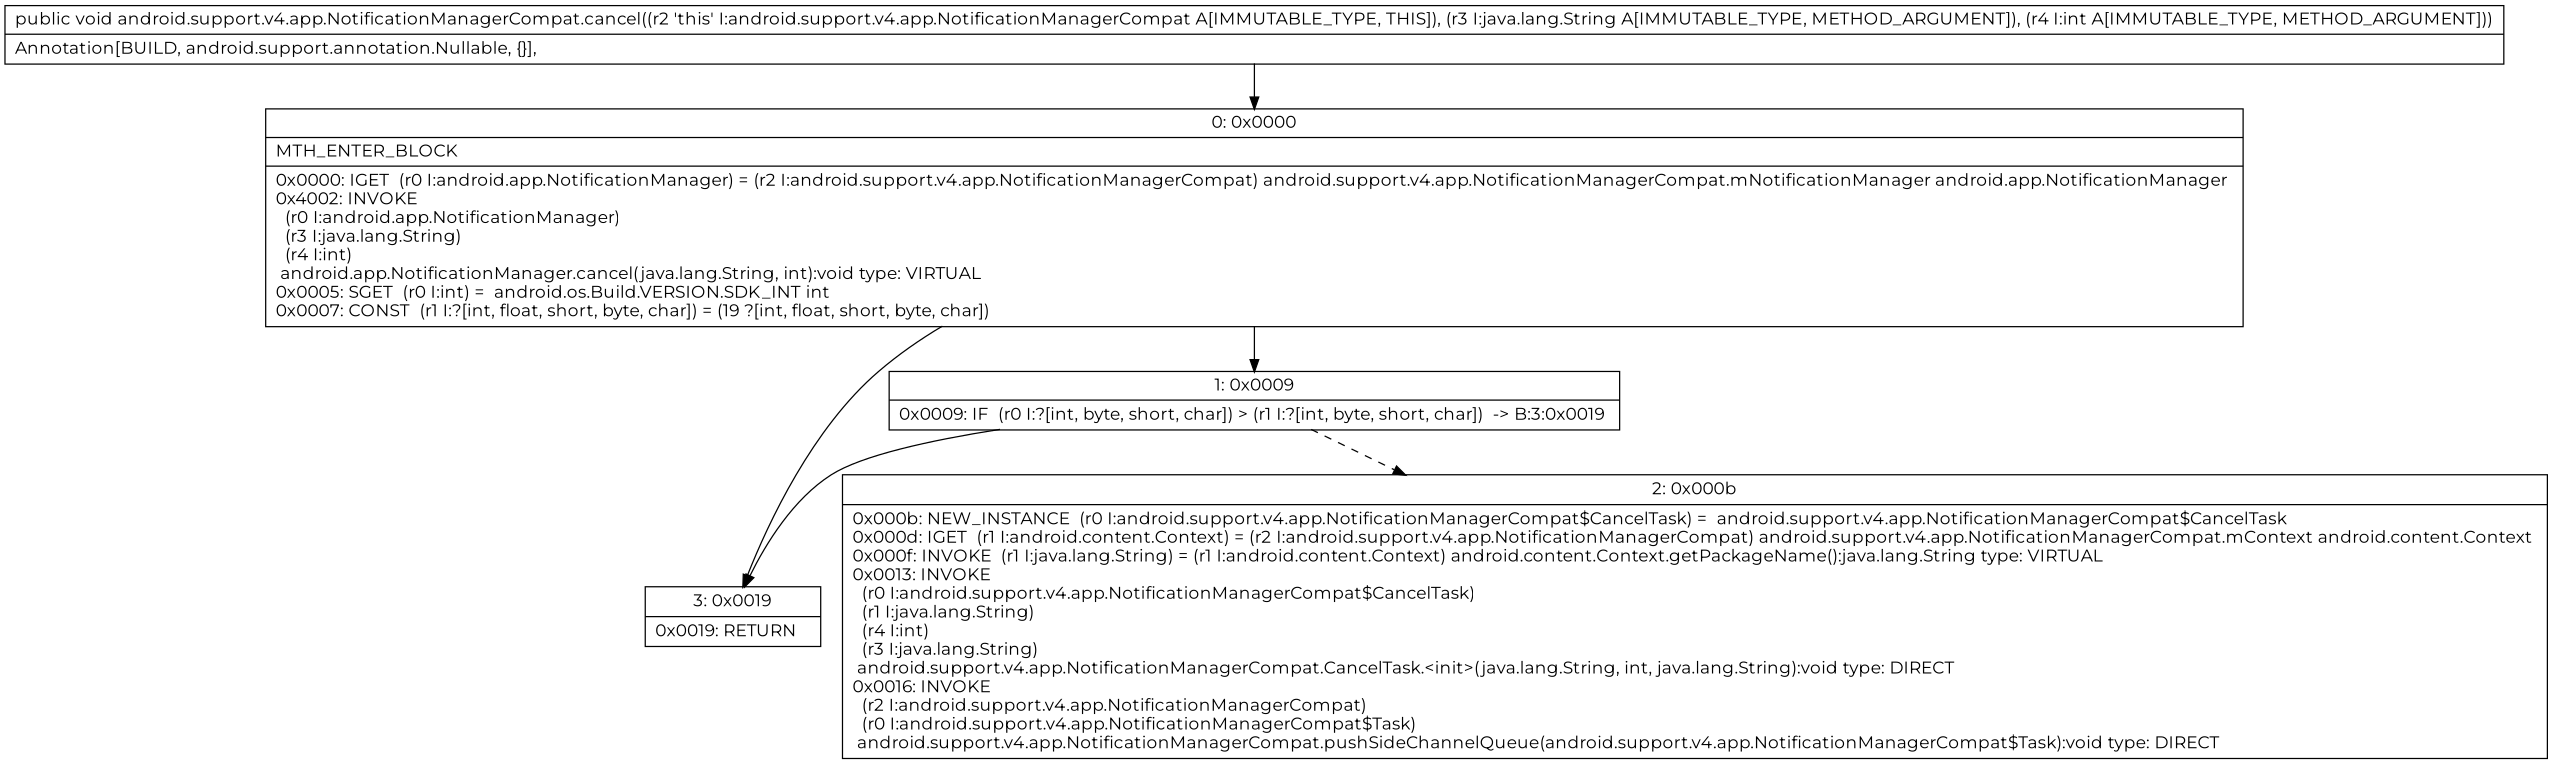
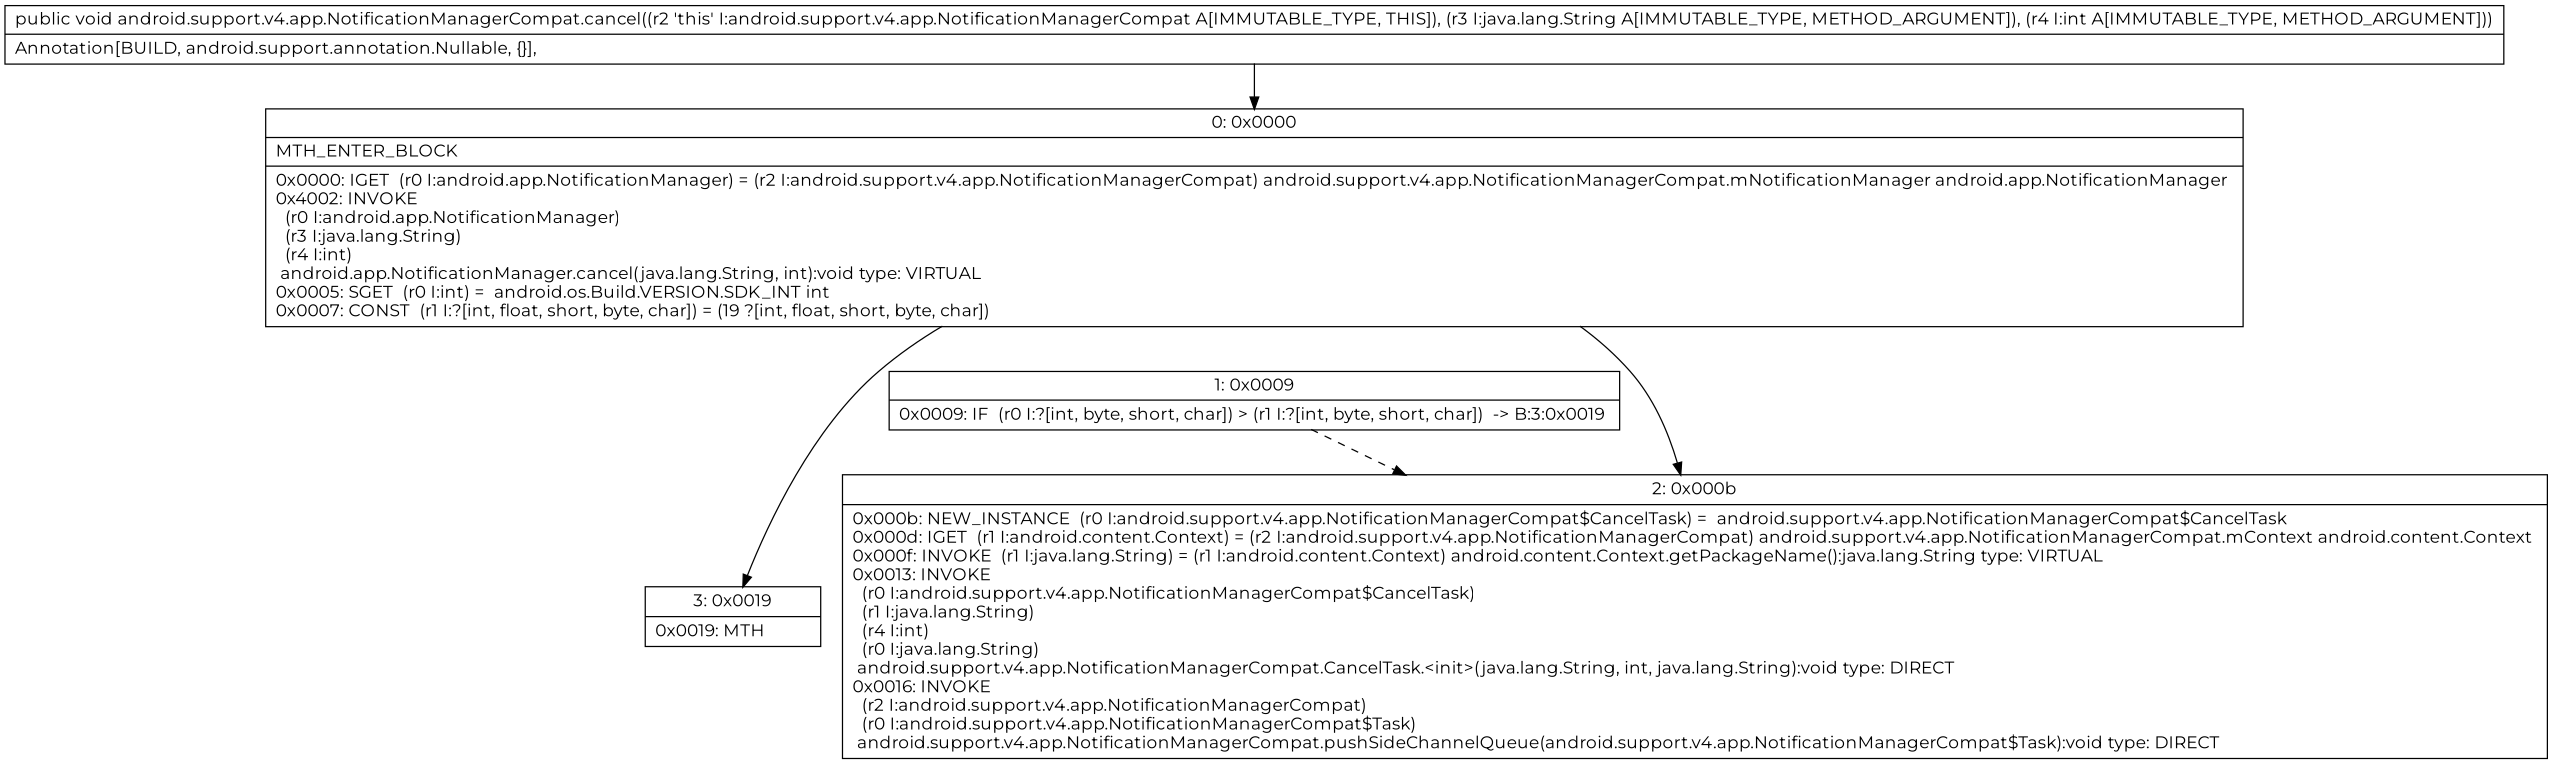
(1254, 343) -> (1641, 386)
(851, 465) -> none
(733, 631) -> (717, 631)
(946, 650) -> (946, 650)
